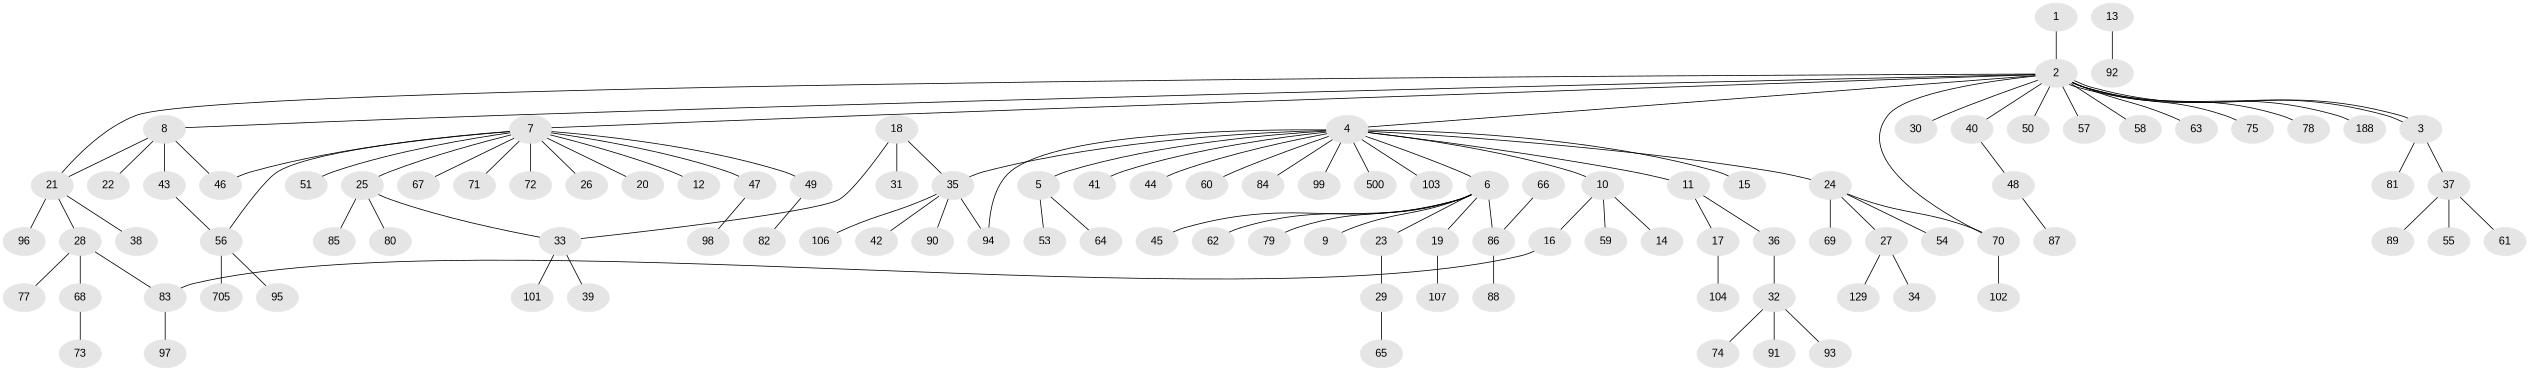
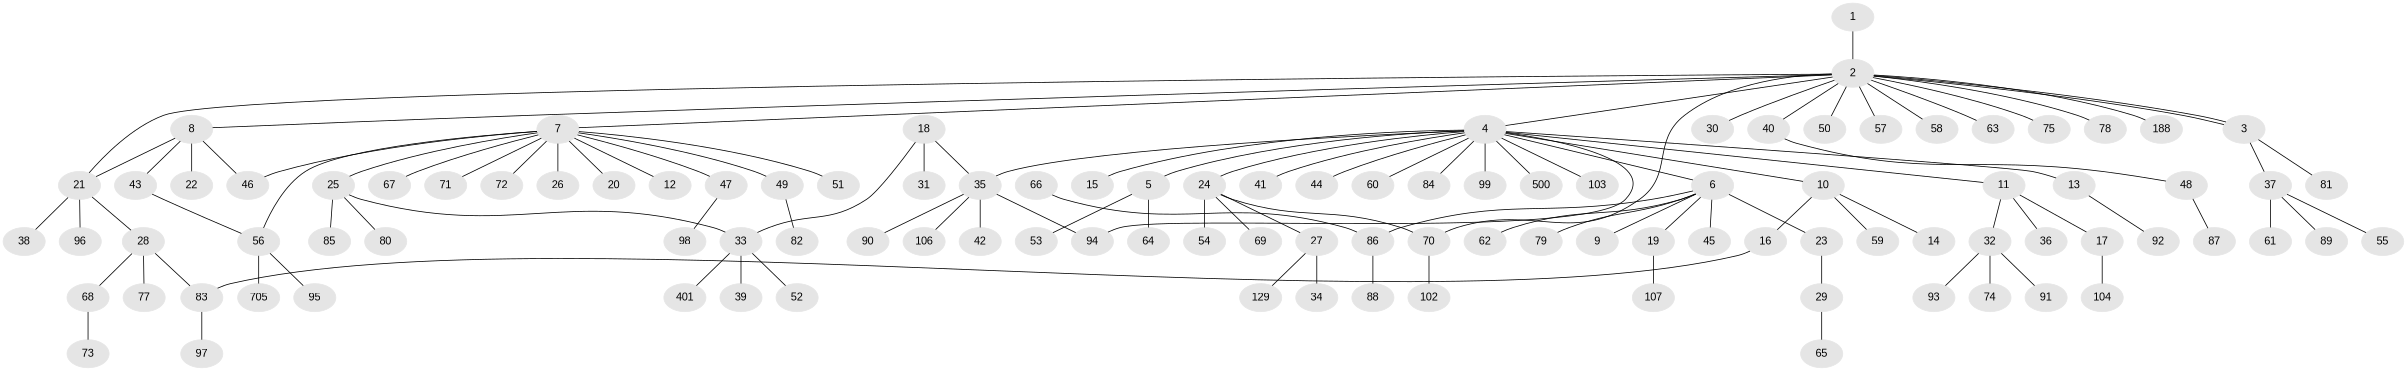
none -> (1782, 151)
(1774, 270) -> (1997, 214)
(532, 298) -> (685, 298)
none -> (797, 298)
